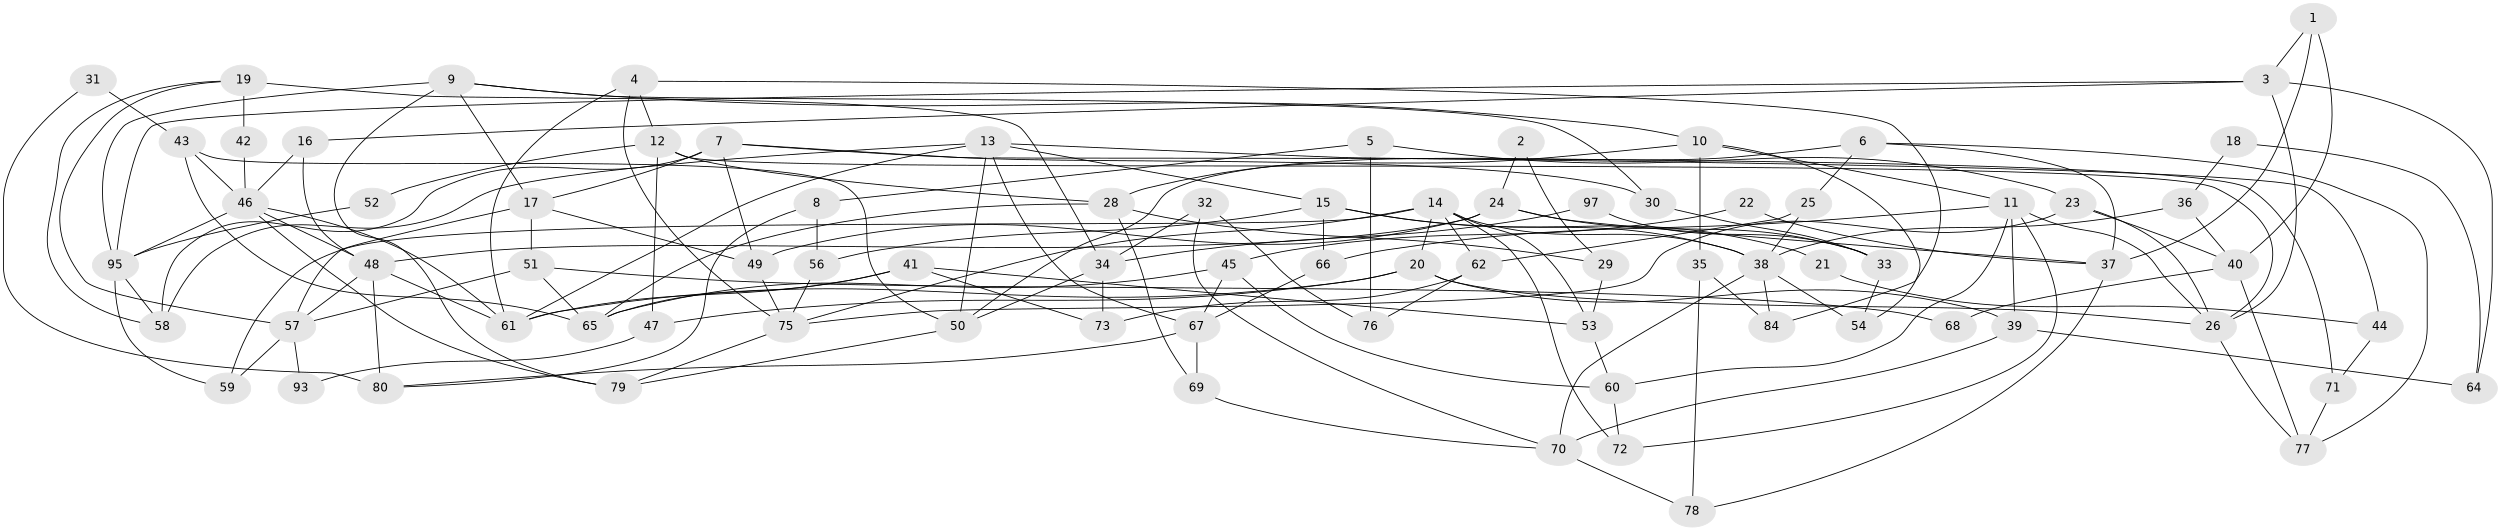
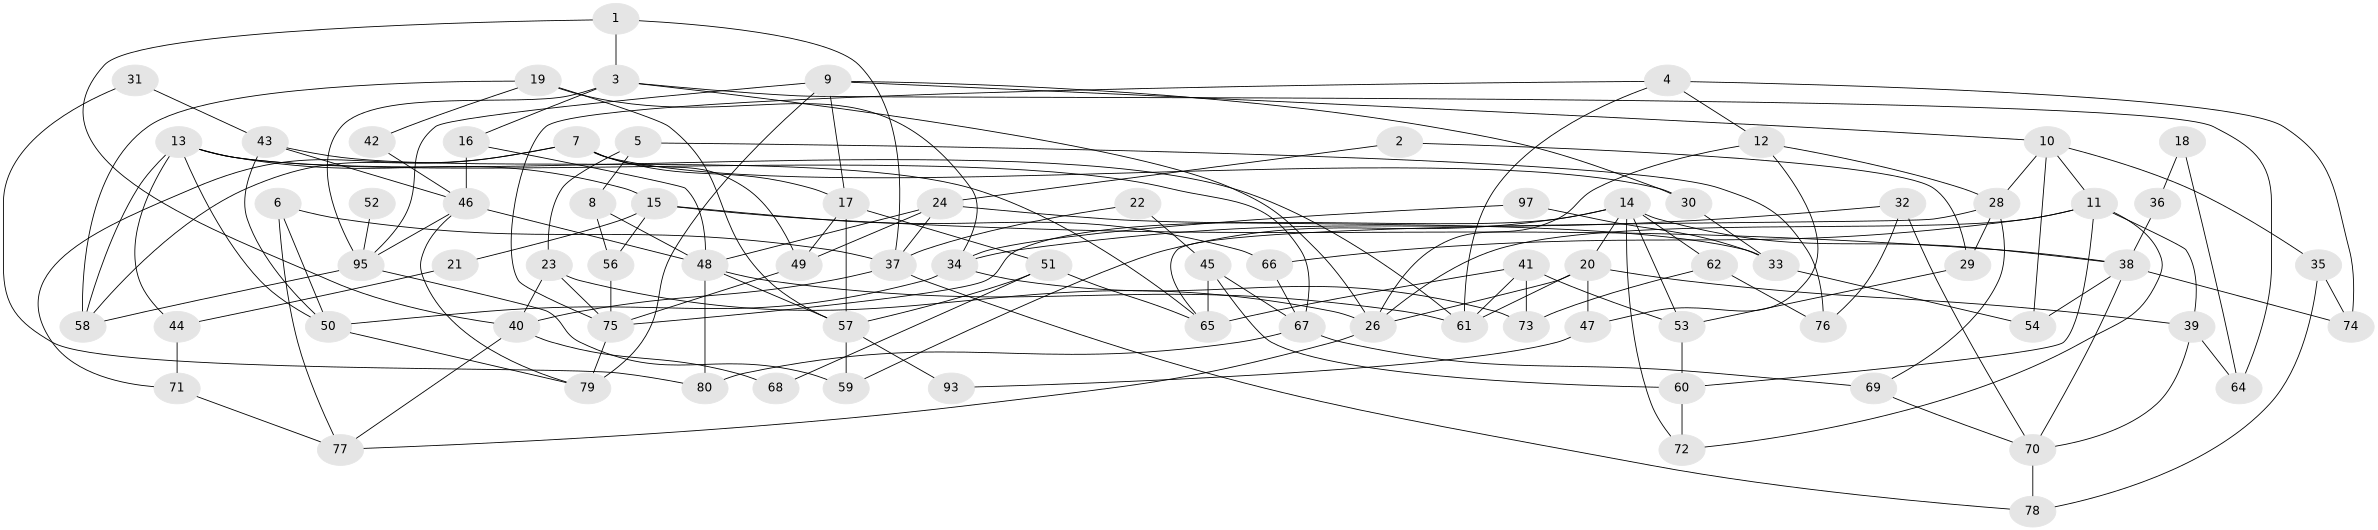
(549, 158) -> none
(1809, 204) -> none
(2210, 234) -> (730, 294)
(429, 265) -> none
(1772, 327) -> (2351, 327)
(637, 361) -> (661, 241)
